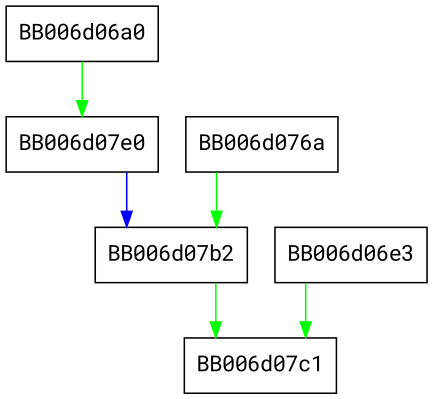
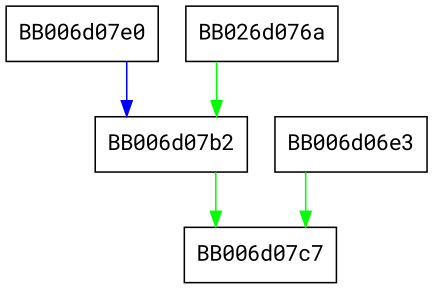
(82, 34) -> none
(262, 144) -> (262, 34)
(260, 366) -> (260, 255)
